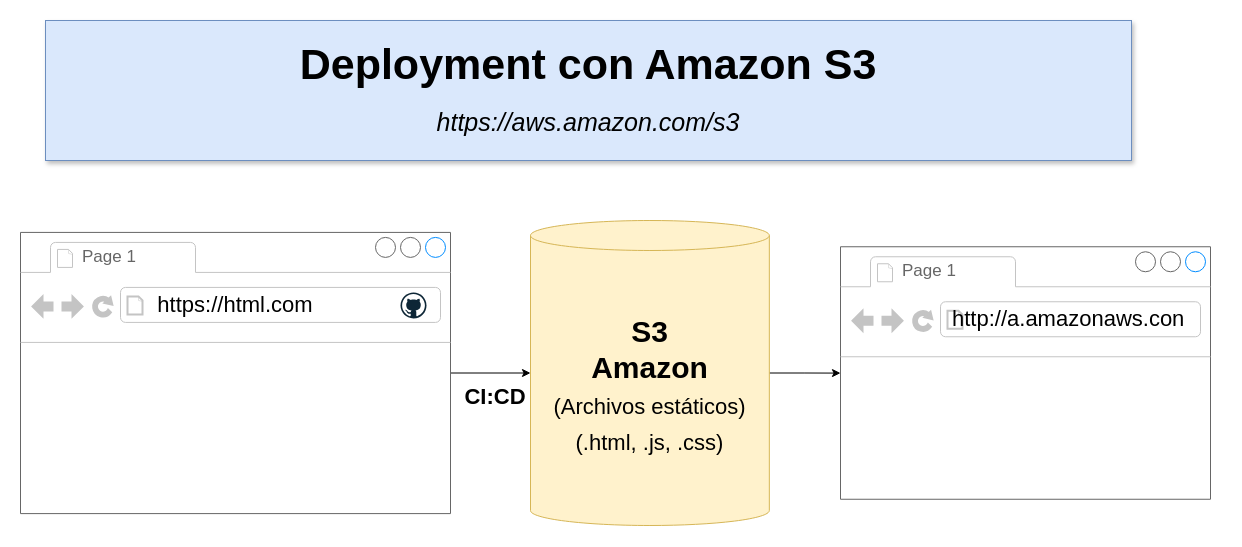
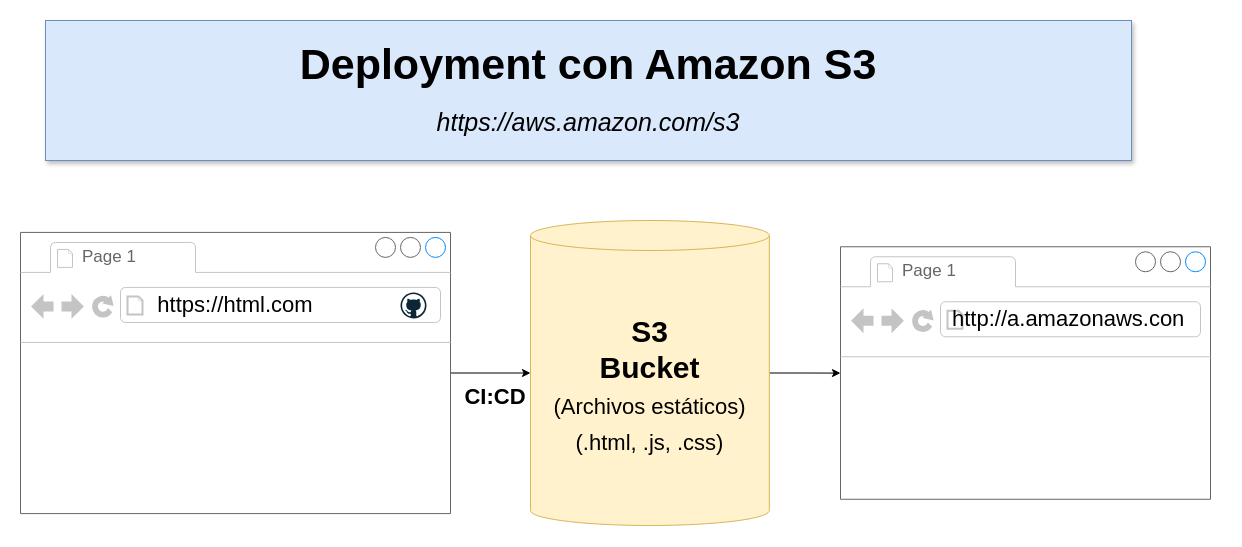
(650, 386) -> (650, 386)
